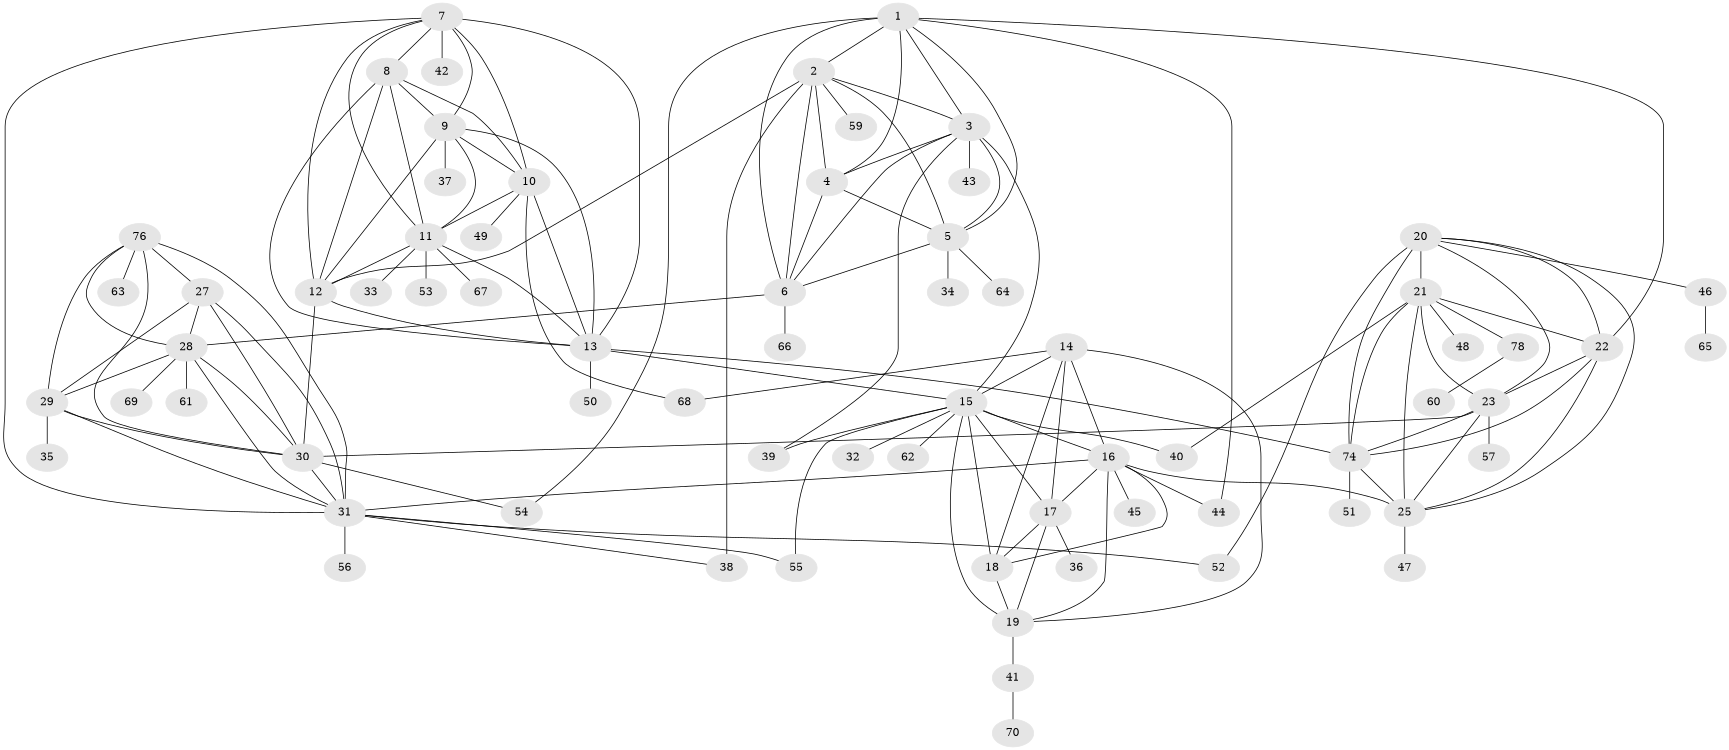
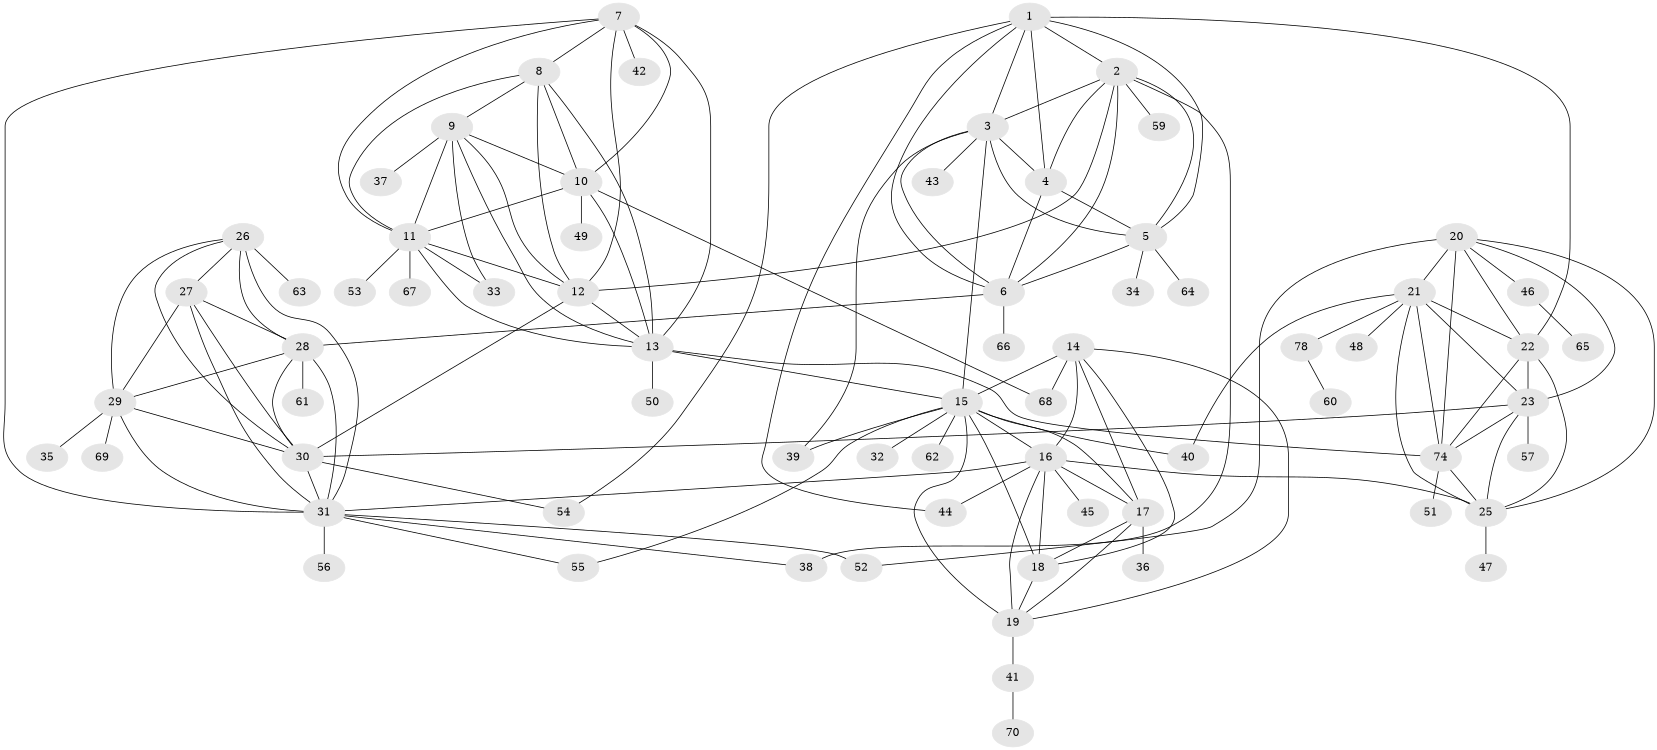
(472, 71) -> (460, 213)
(140, 237) -> (243, 237)
(159, 375) -> (109, 430)
